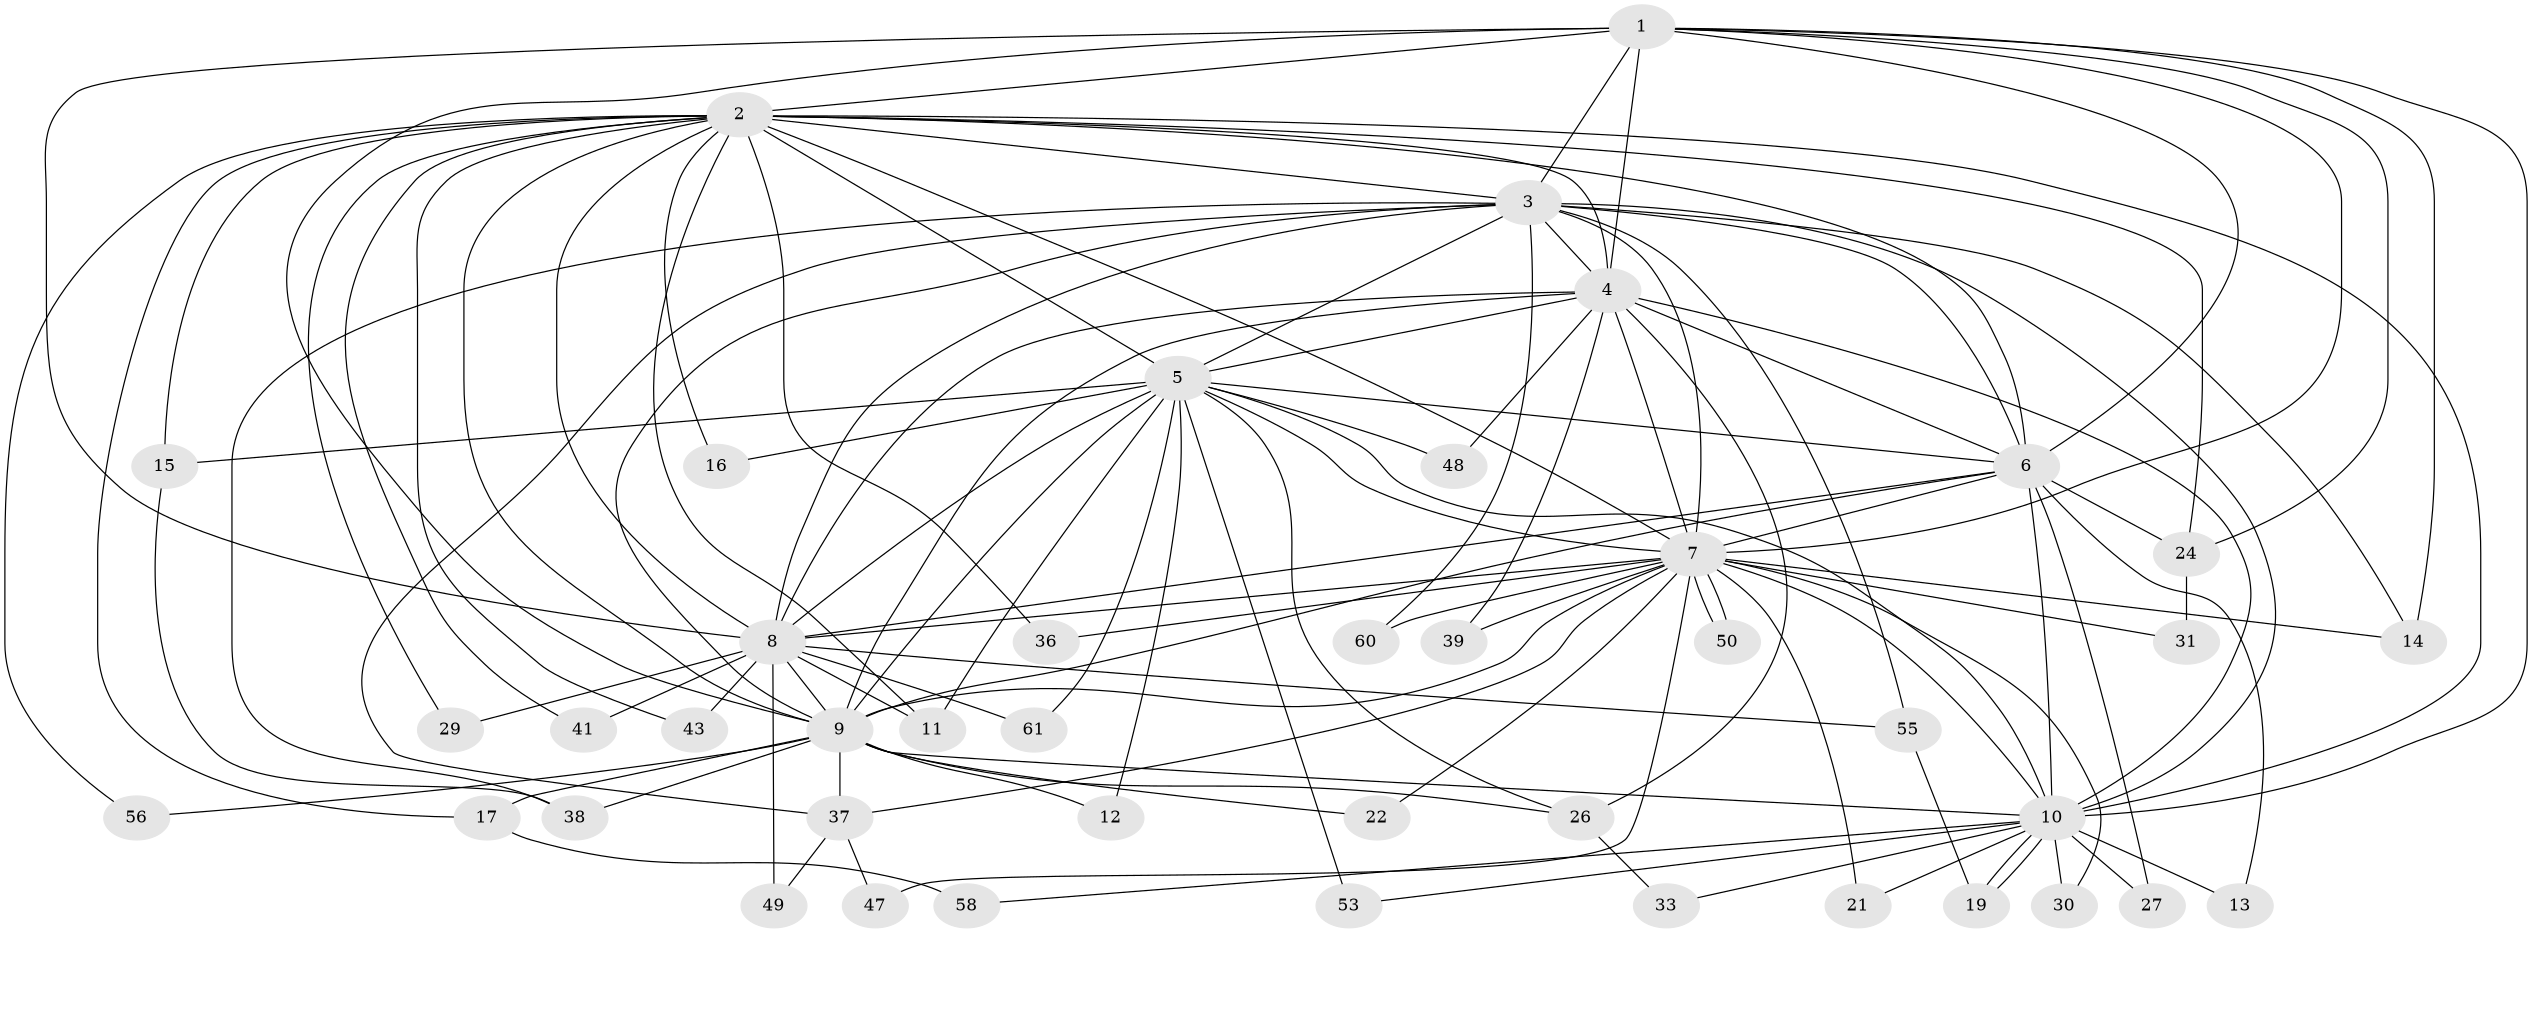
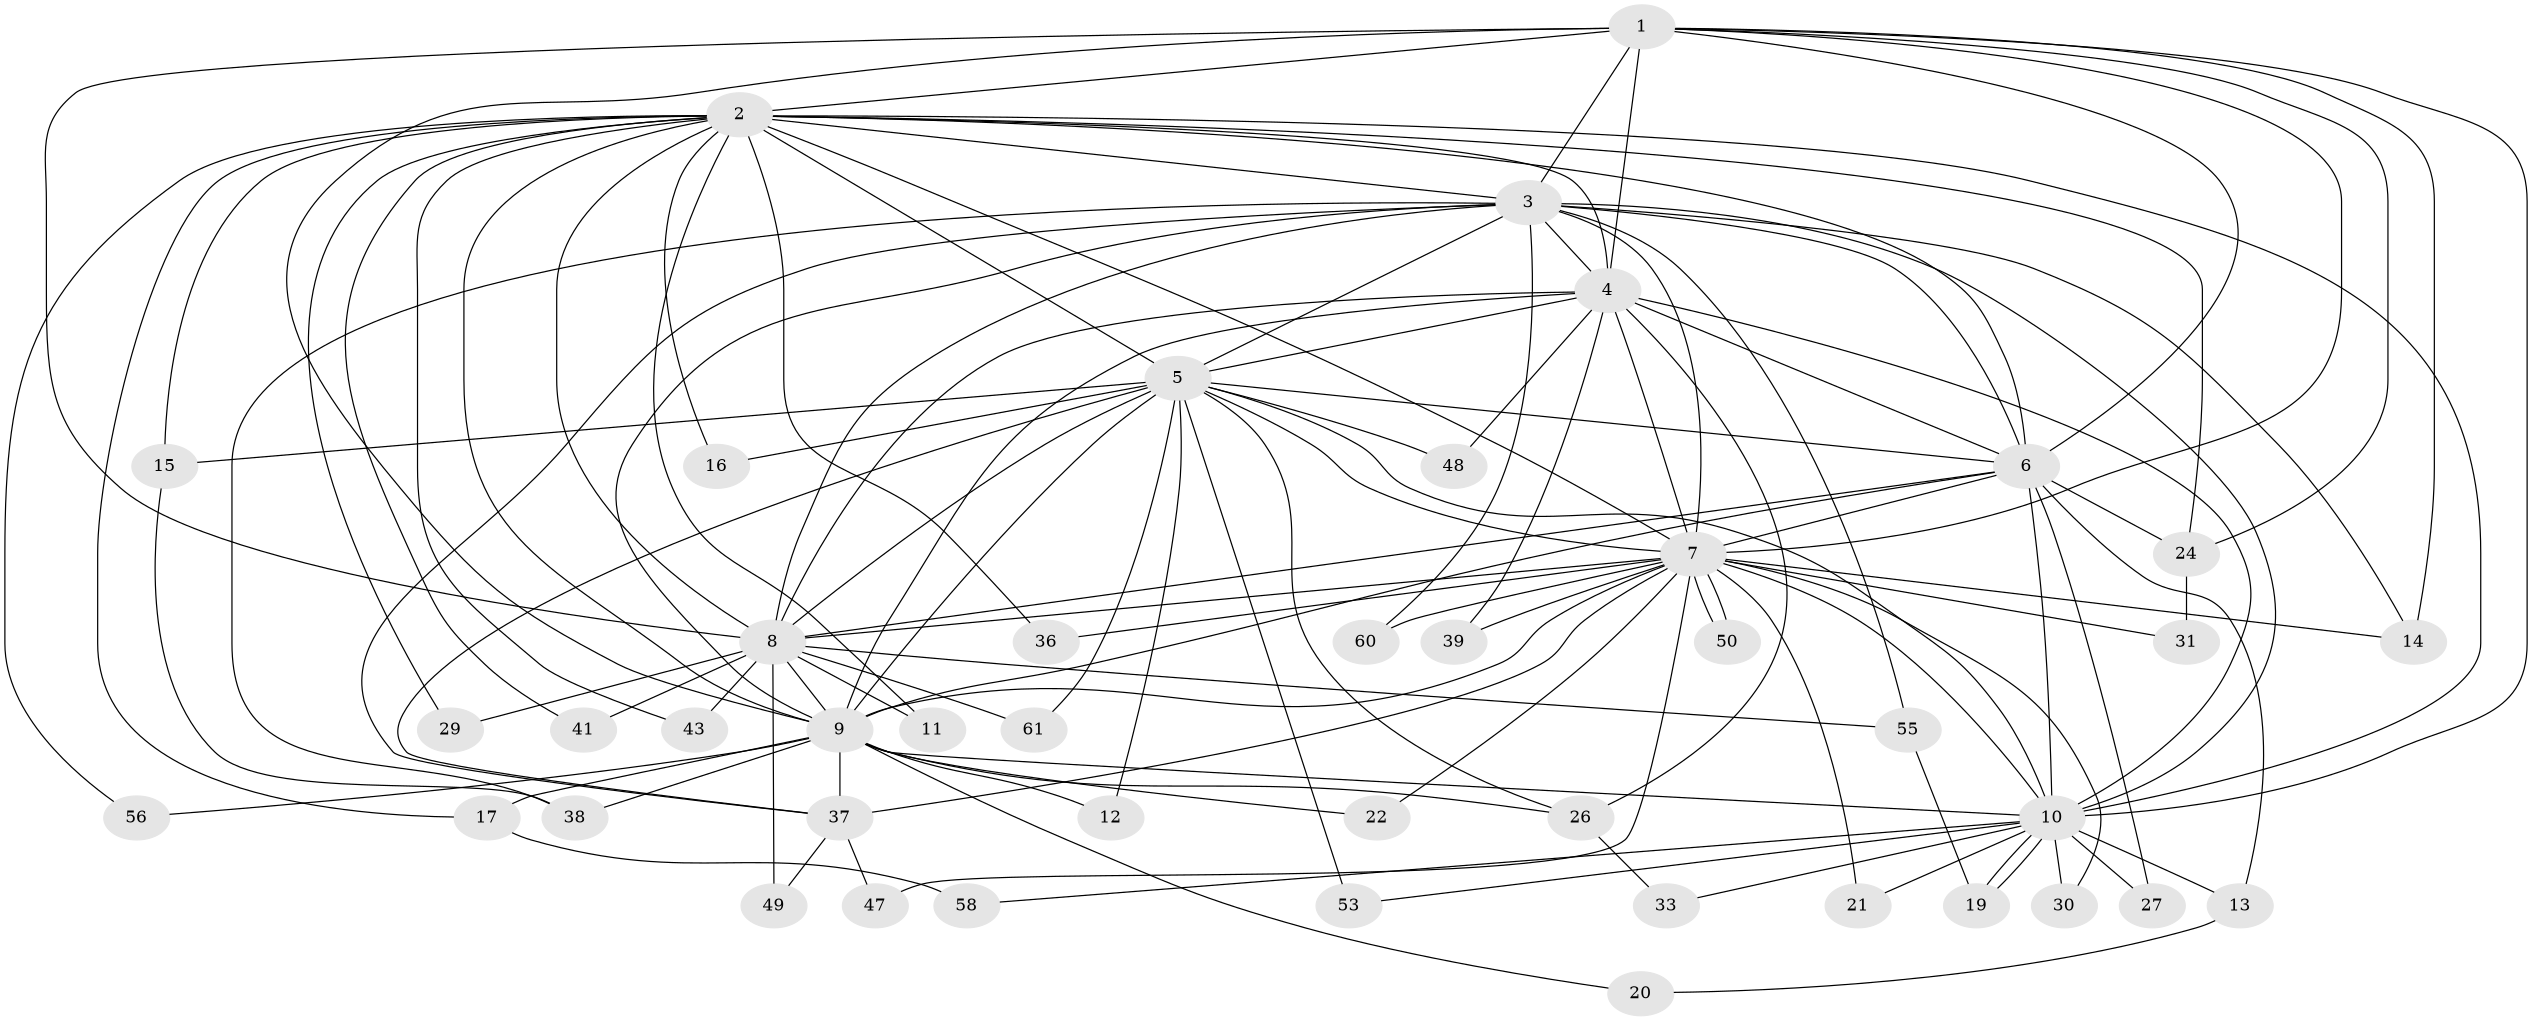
(1051, 552) -> (550, 601)
none -> (1641, 994)
